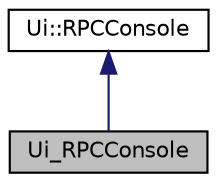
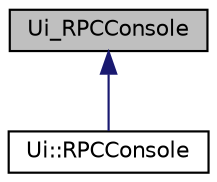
(109, 103) -> (109, 103)
